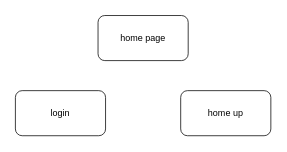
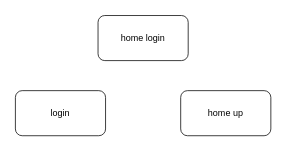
(143, 38) -> (143, 38)
